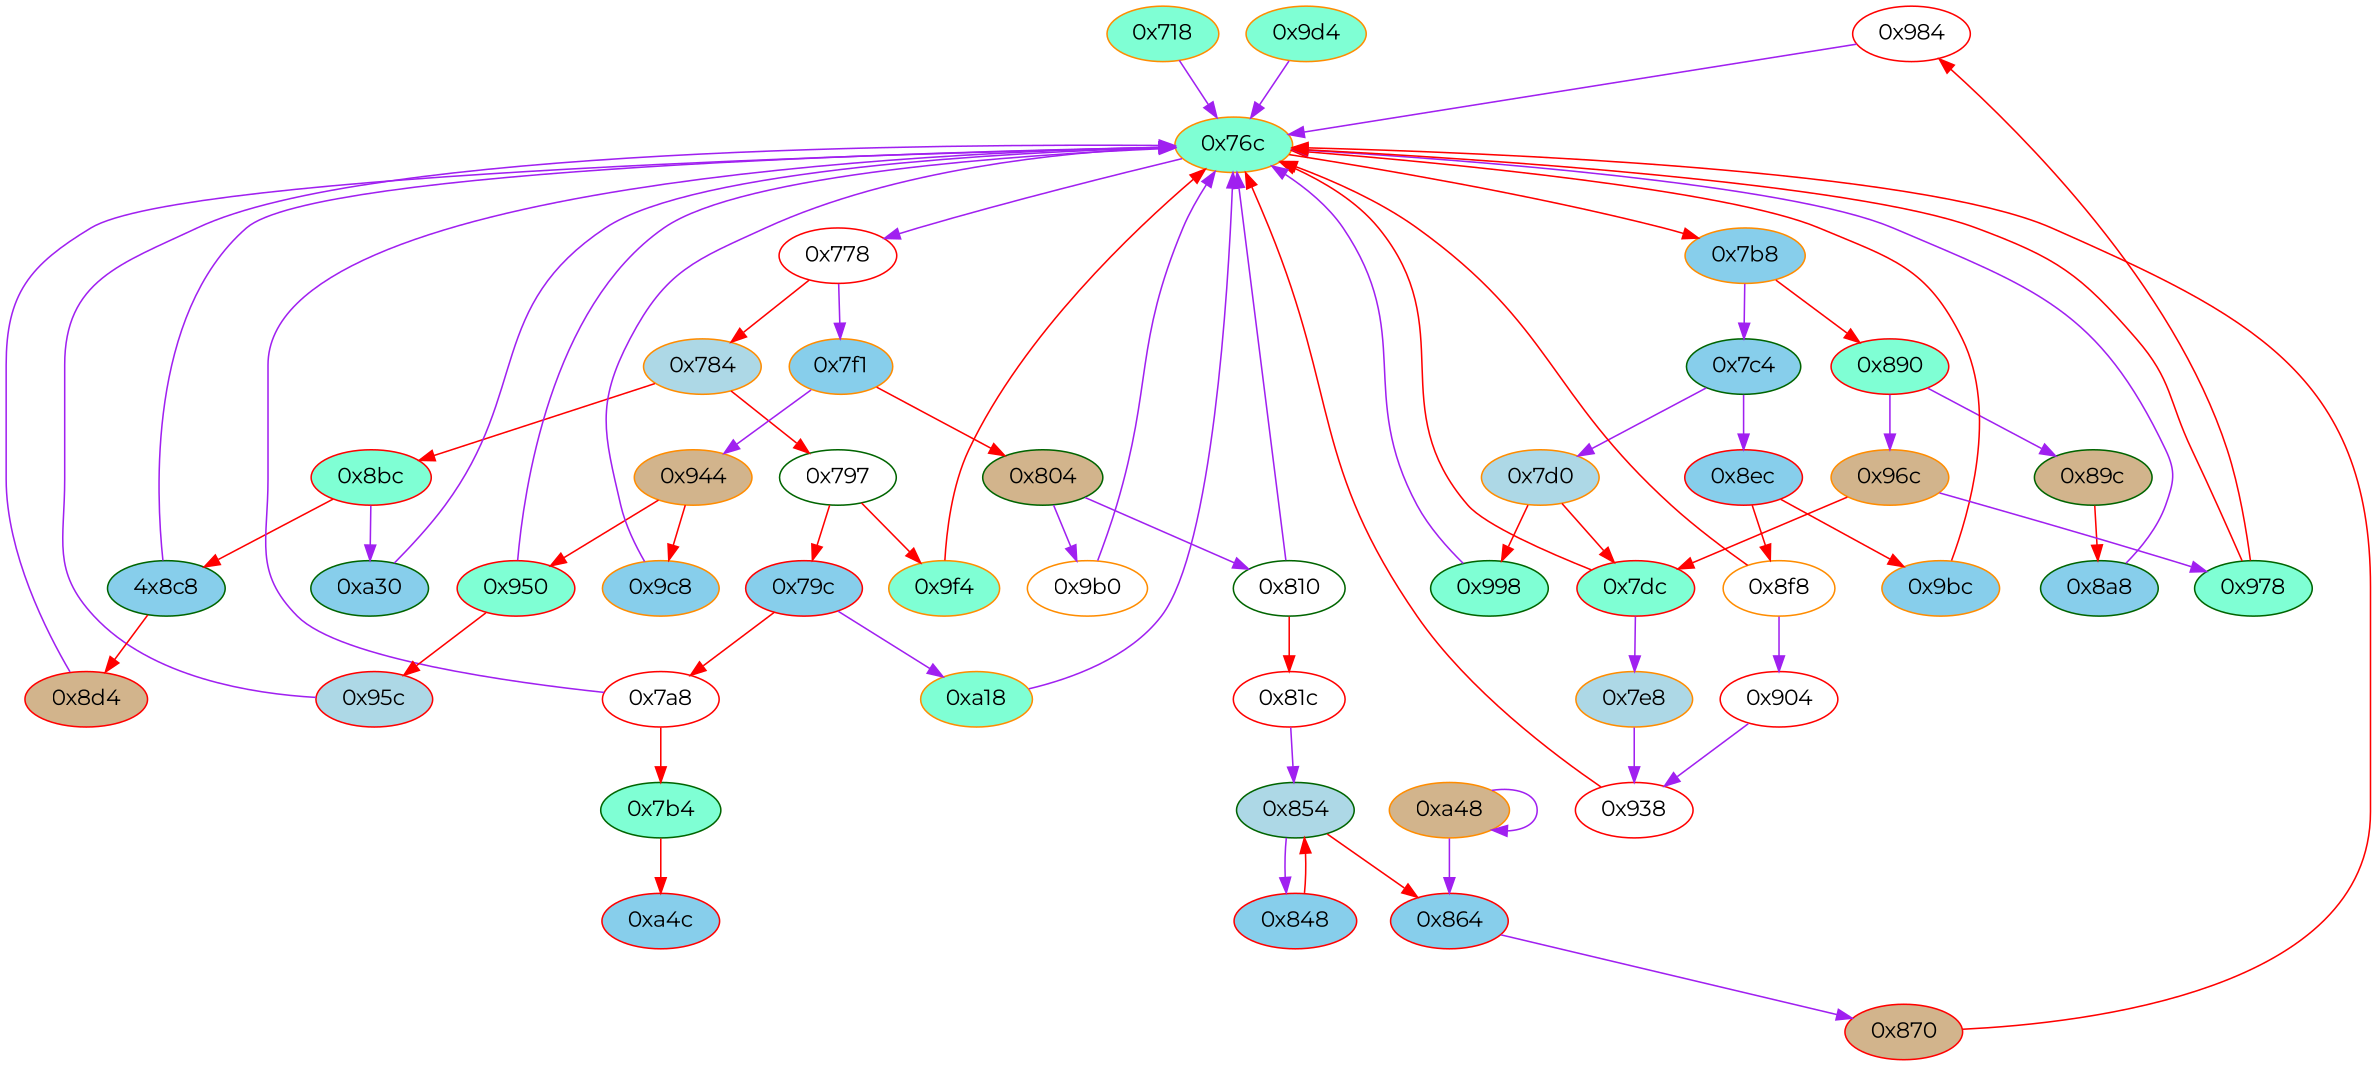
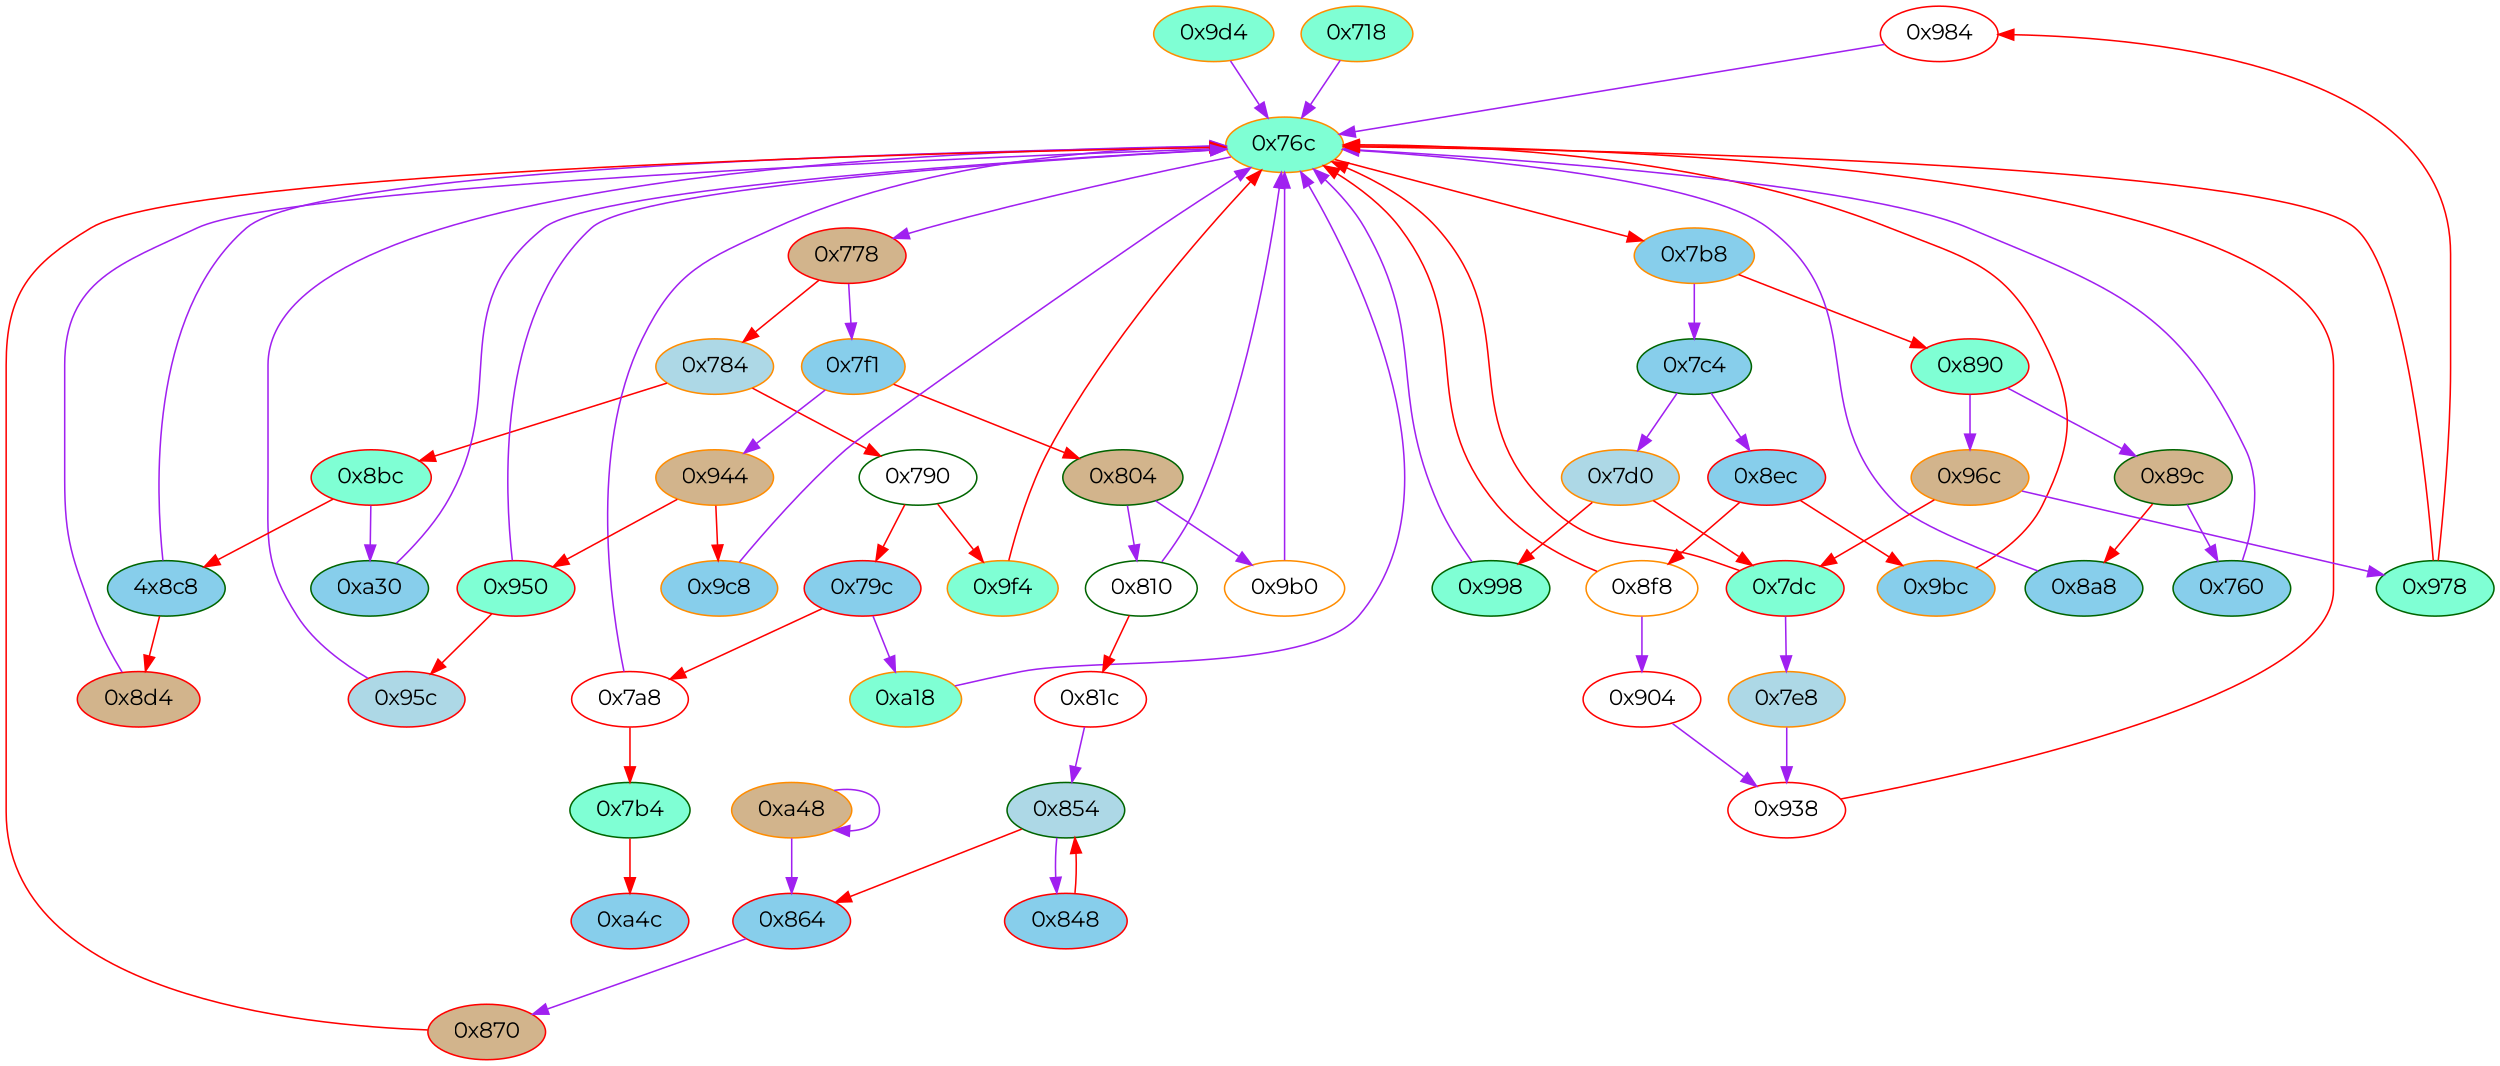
(838, 256) -> (847, 256)
(838, 477) -> (918, 477)
none -> (2232, 588)
